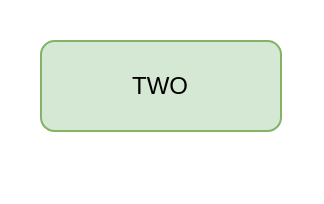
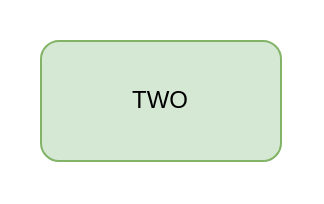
(161, 86) -> (161, 101)
